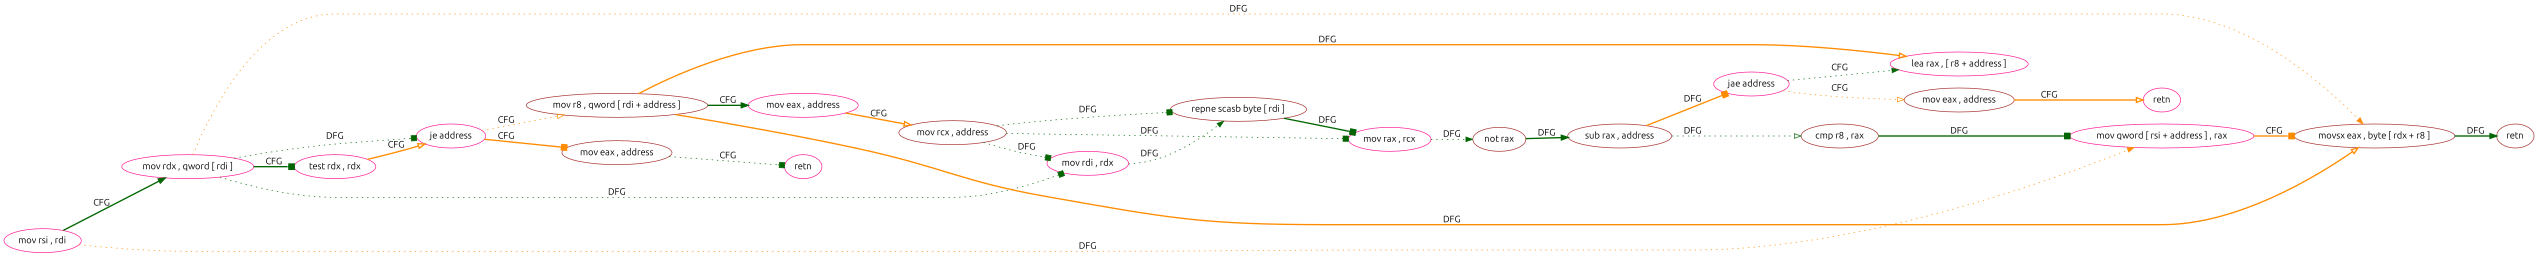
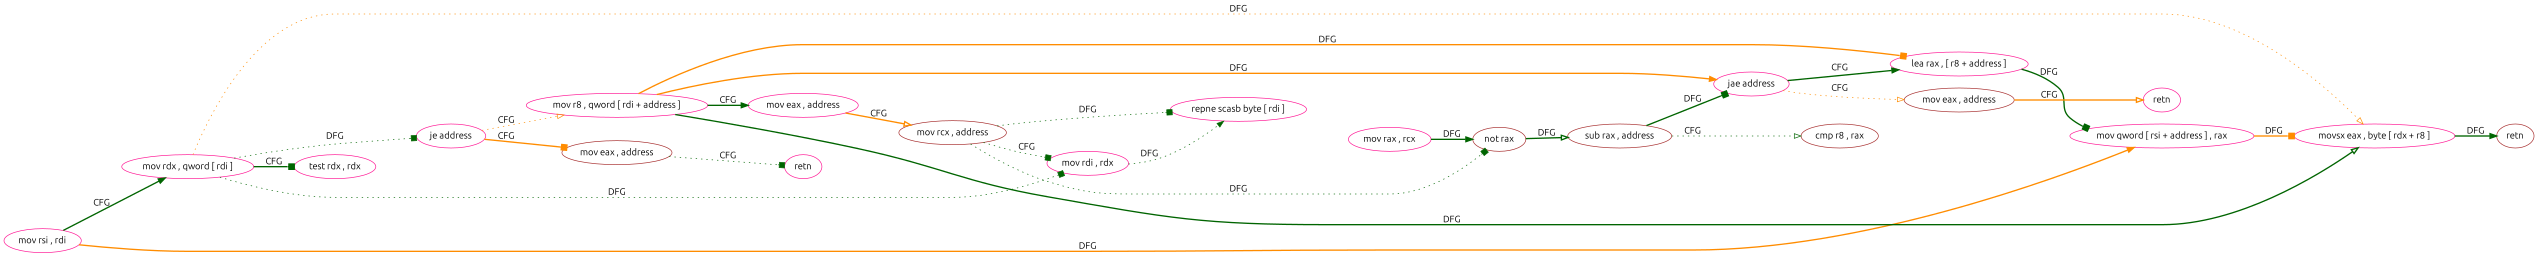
(1257, 14) -> (1257, 14)
(1265, 45) -> (1265, 45)
none -> (1182, 73)
(1840, 76) -> (1840, 76)
(617, 105) -> (617, 105)
(1239, 109) -> (1239, 109)
(1684, 111) -> (1684, 111)
(1316, 125) -> none
(1693, 131) -> (1693, 131)
(2274, 131) -> (2274, 131)
(1174, 136) -> (1226, 194)
(1971, 136) -> (2061, 90)
(2375, 136) -> (2375, 136)
(1544, 138) -> (1544, 138)
(1448, 139) -> (1448, 139)
(1027, 147) -> (1027, 147)
(393, 153) -> none
(1517, 225) -> (1517, 225)
(1110, 251) -> (1110, 251)
